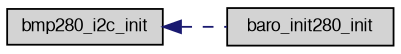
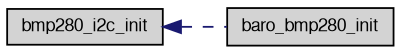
(310, 27) -> (310, 27)
